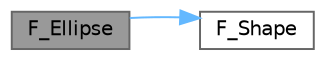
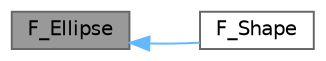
(155, 17) -> (175, 44)
